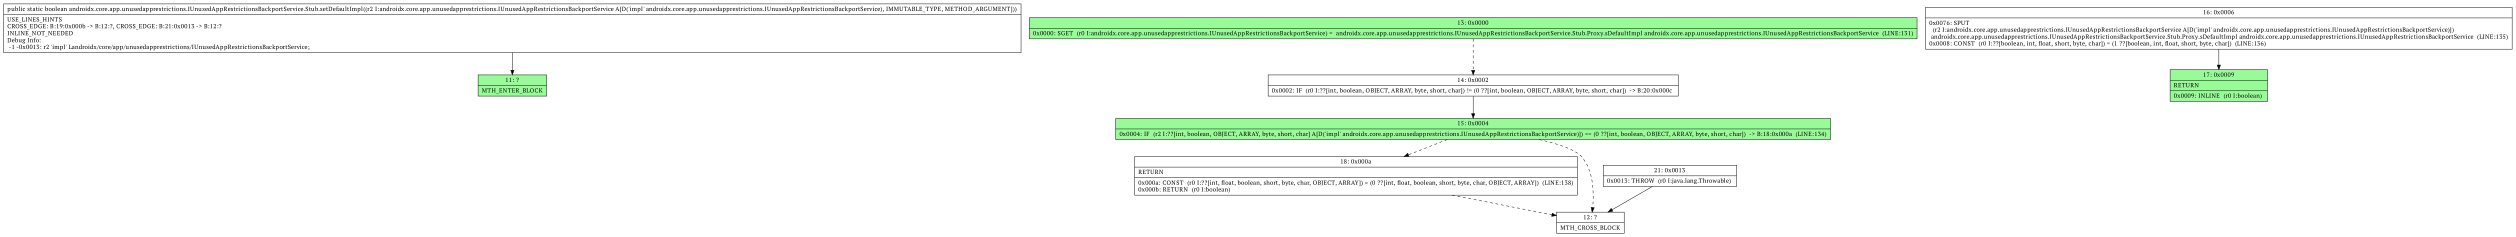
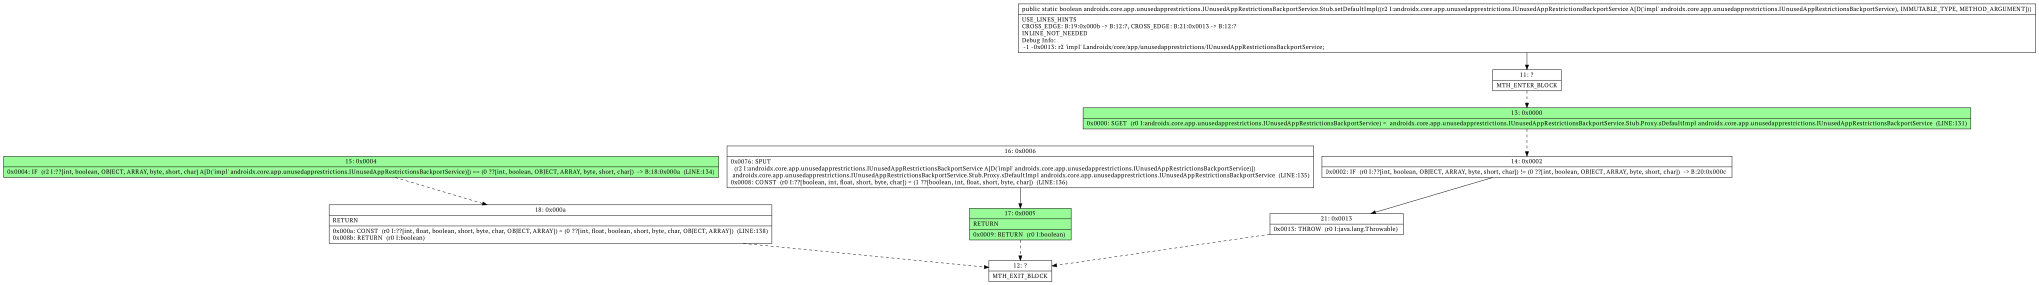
(512, 86) -> (1527, 80)
(2219, 96) -> (1020, 234)
none -> (1527, 97)
(1473, 105) -> (1434, 195)
(1584, 160) -> (1020, 248)
(1185, 190) -> (380, 238)
(1632, 198) -> (1163, 250)
(1590, 228) -> (1020, 276)
